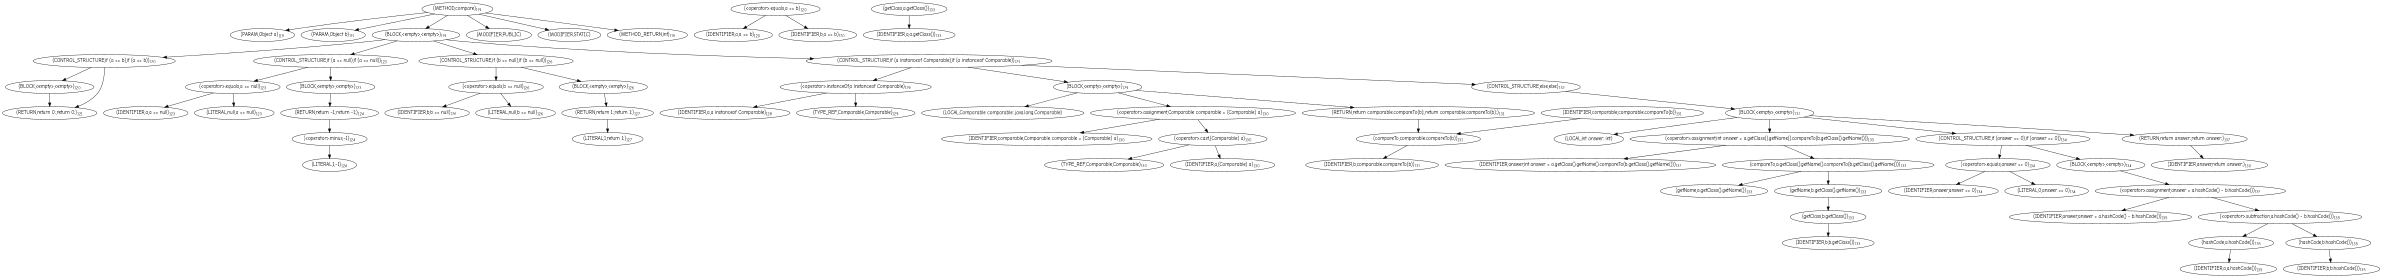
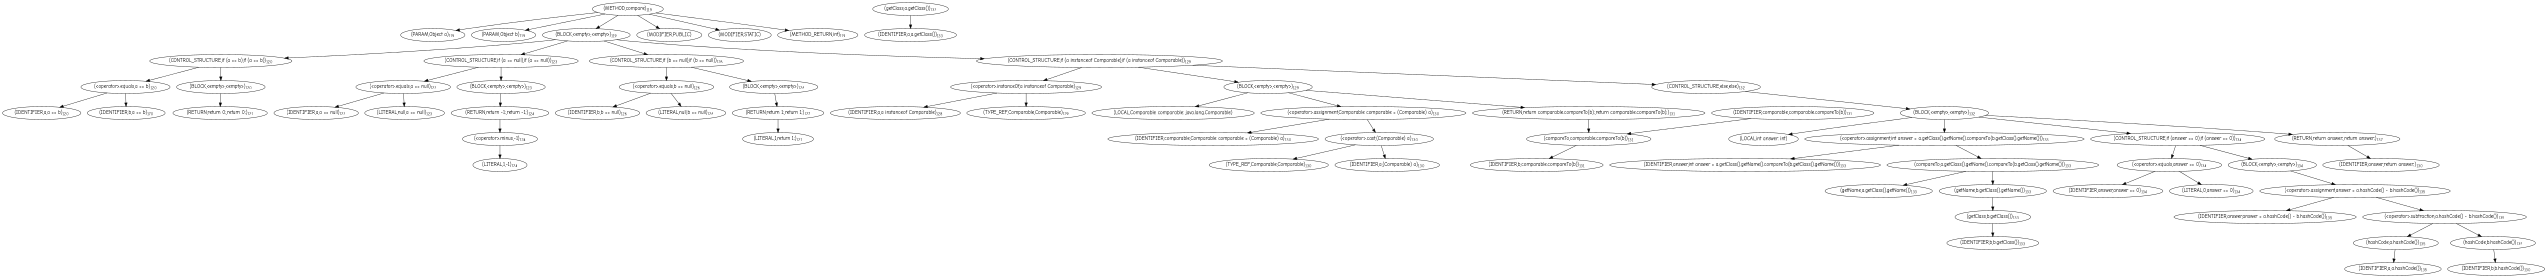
(99, 92) -> (174, 74)
(2363, 268) -> (2527, 268)
